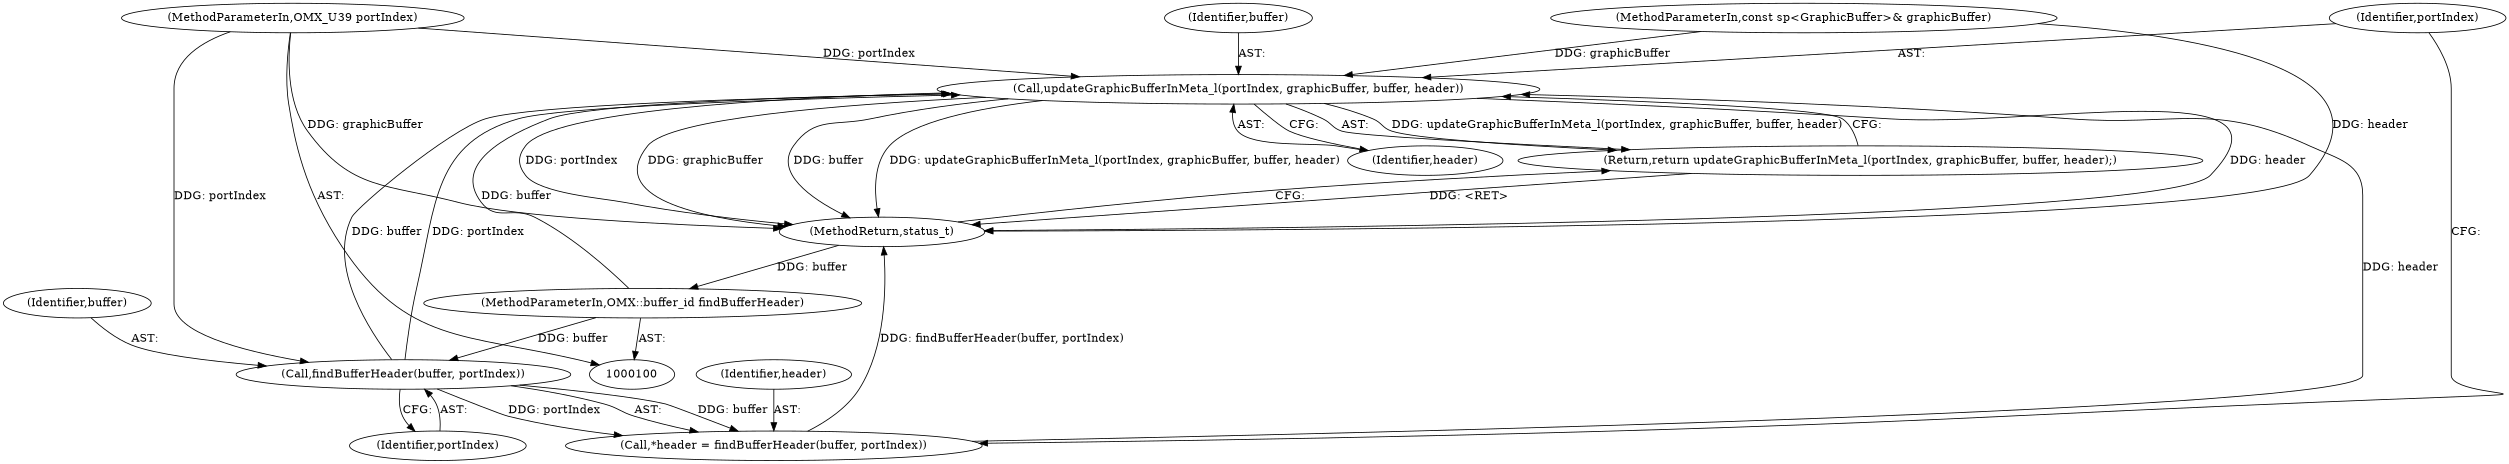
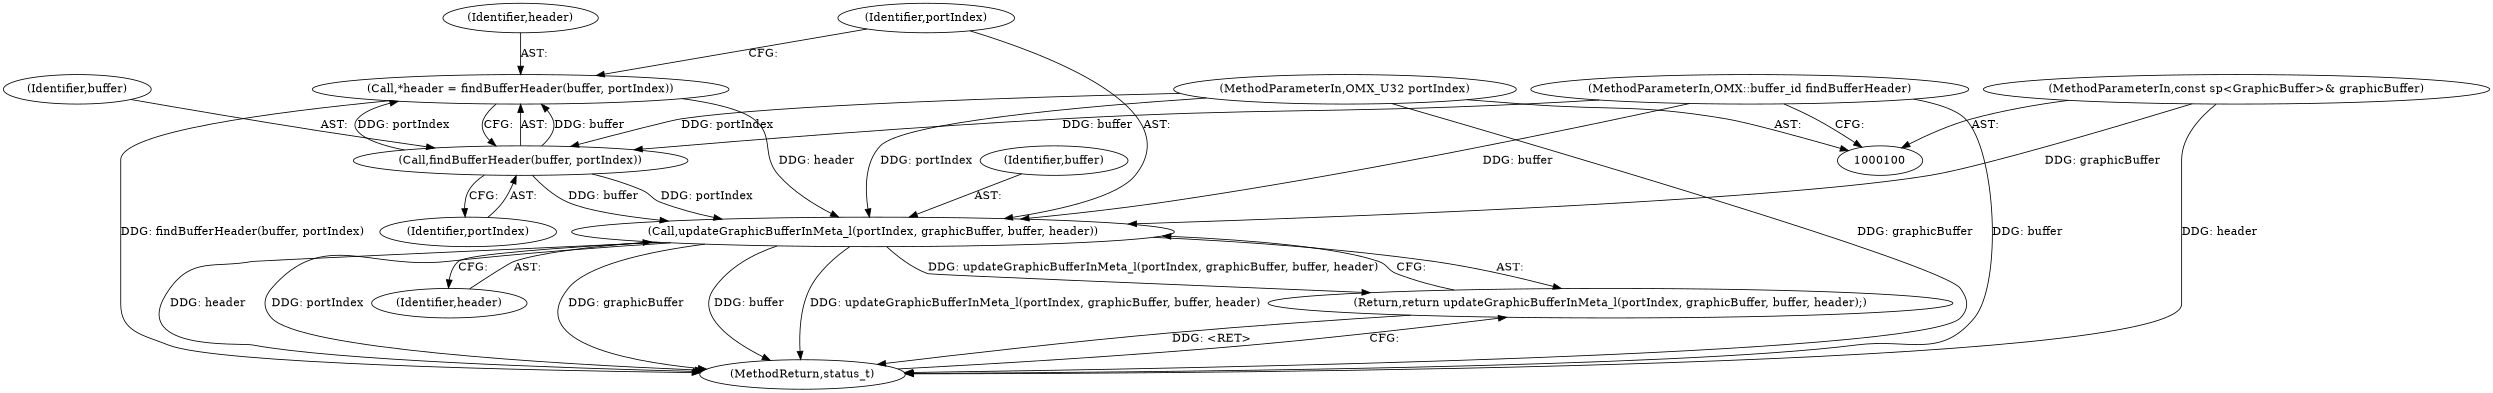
(293, 18) -> (1345, 89)
none -> (1987, 115)
none -> (483, 121)
(768, 266) -> (1746, 354)
(654, 339) -> (1852, 125)
